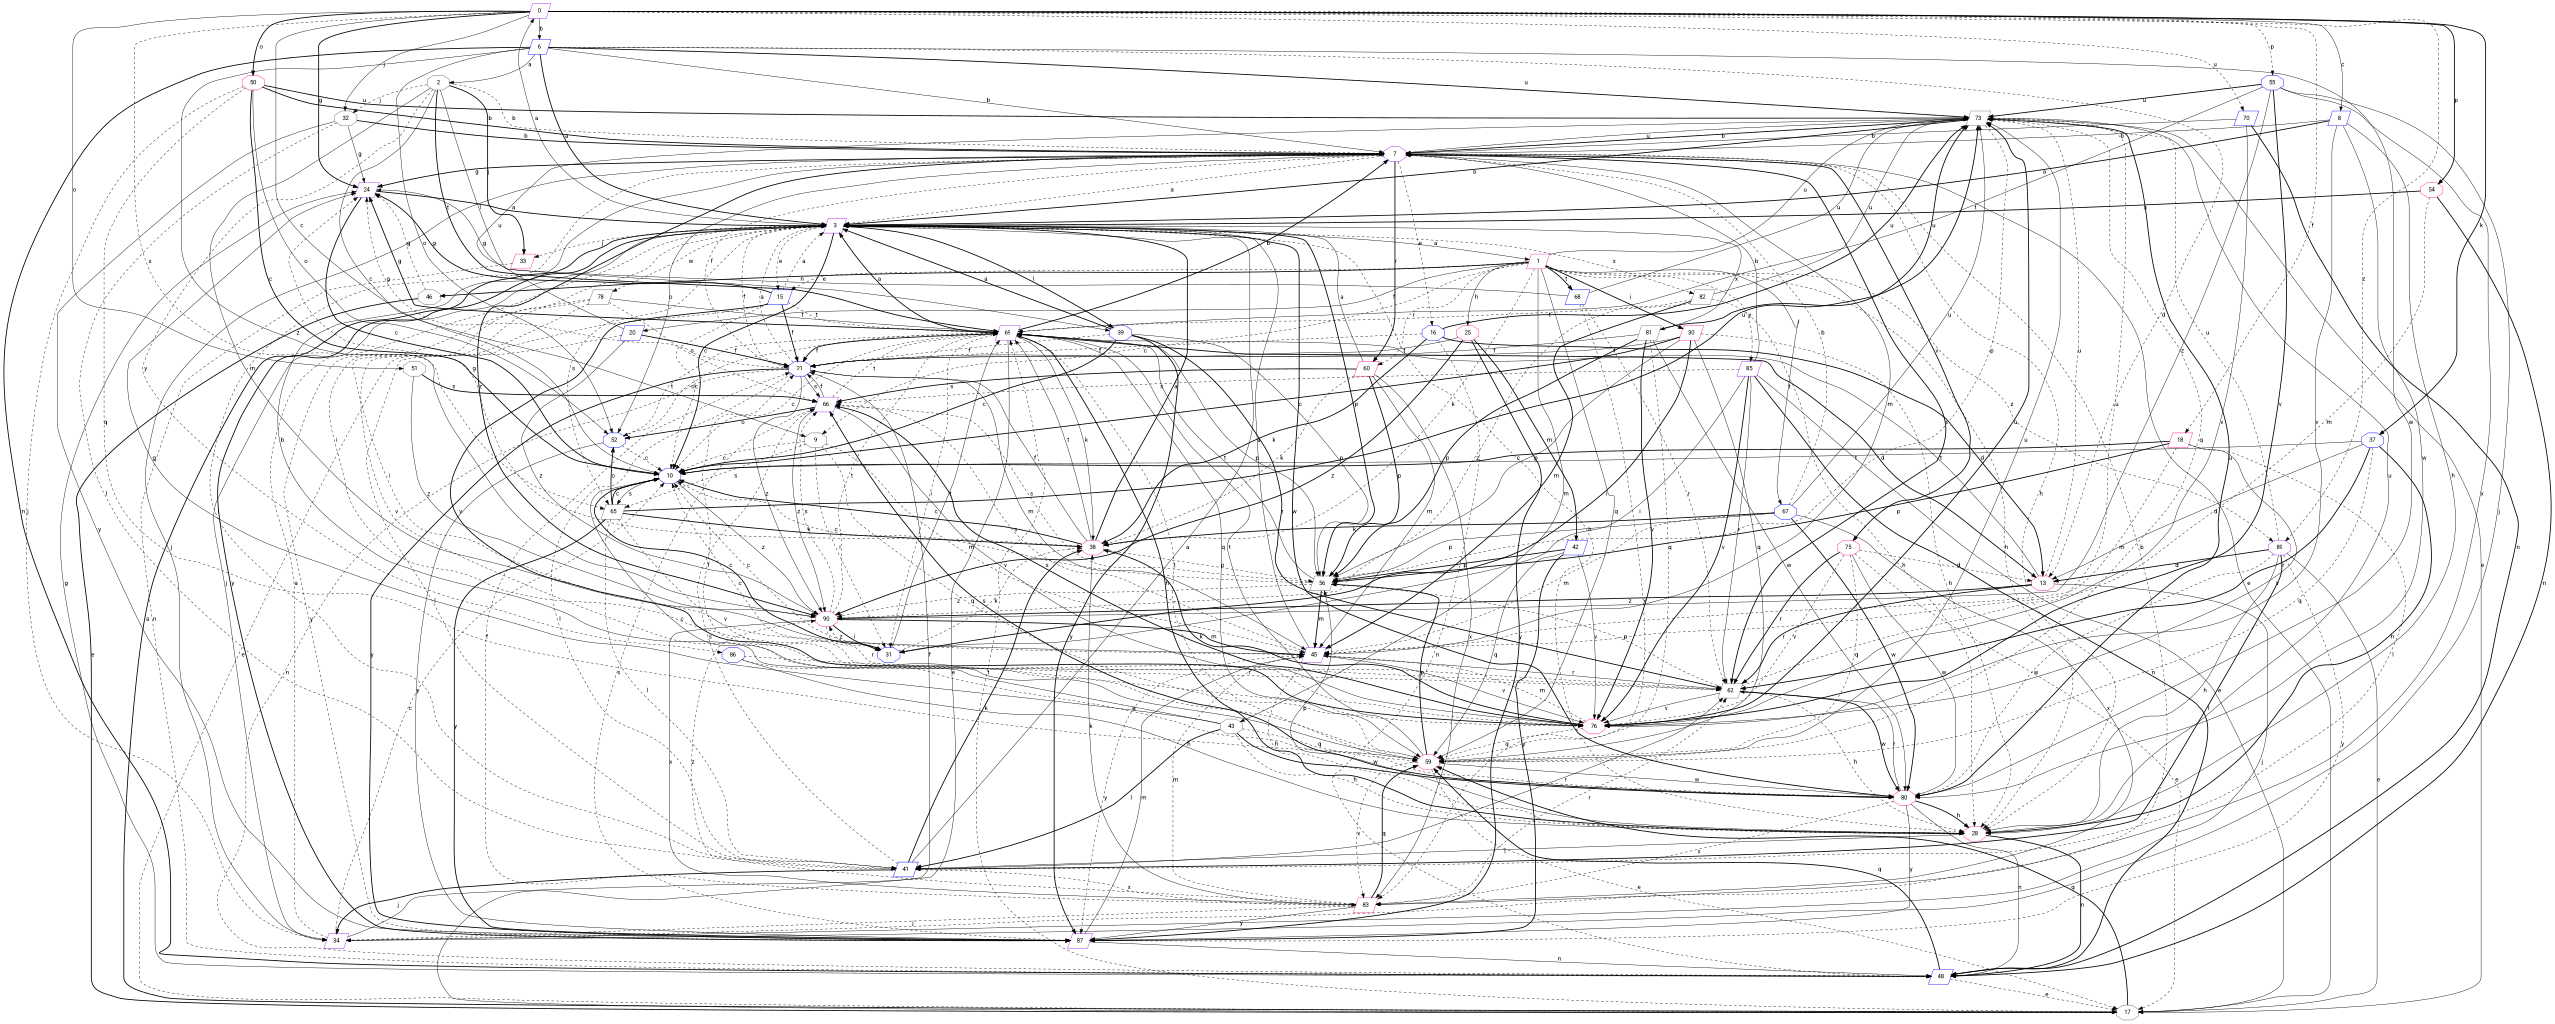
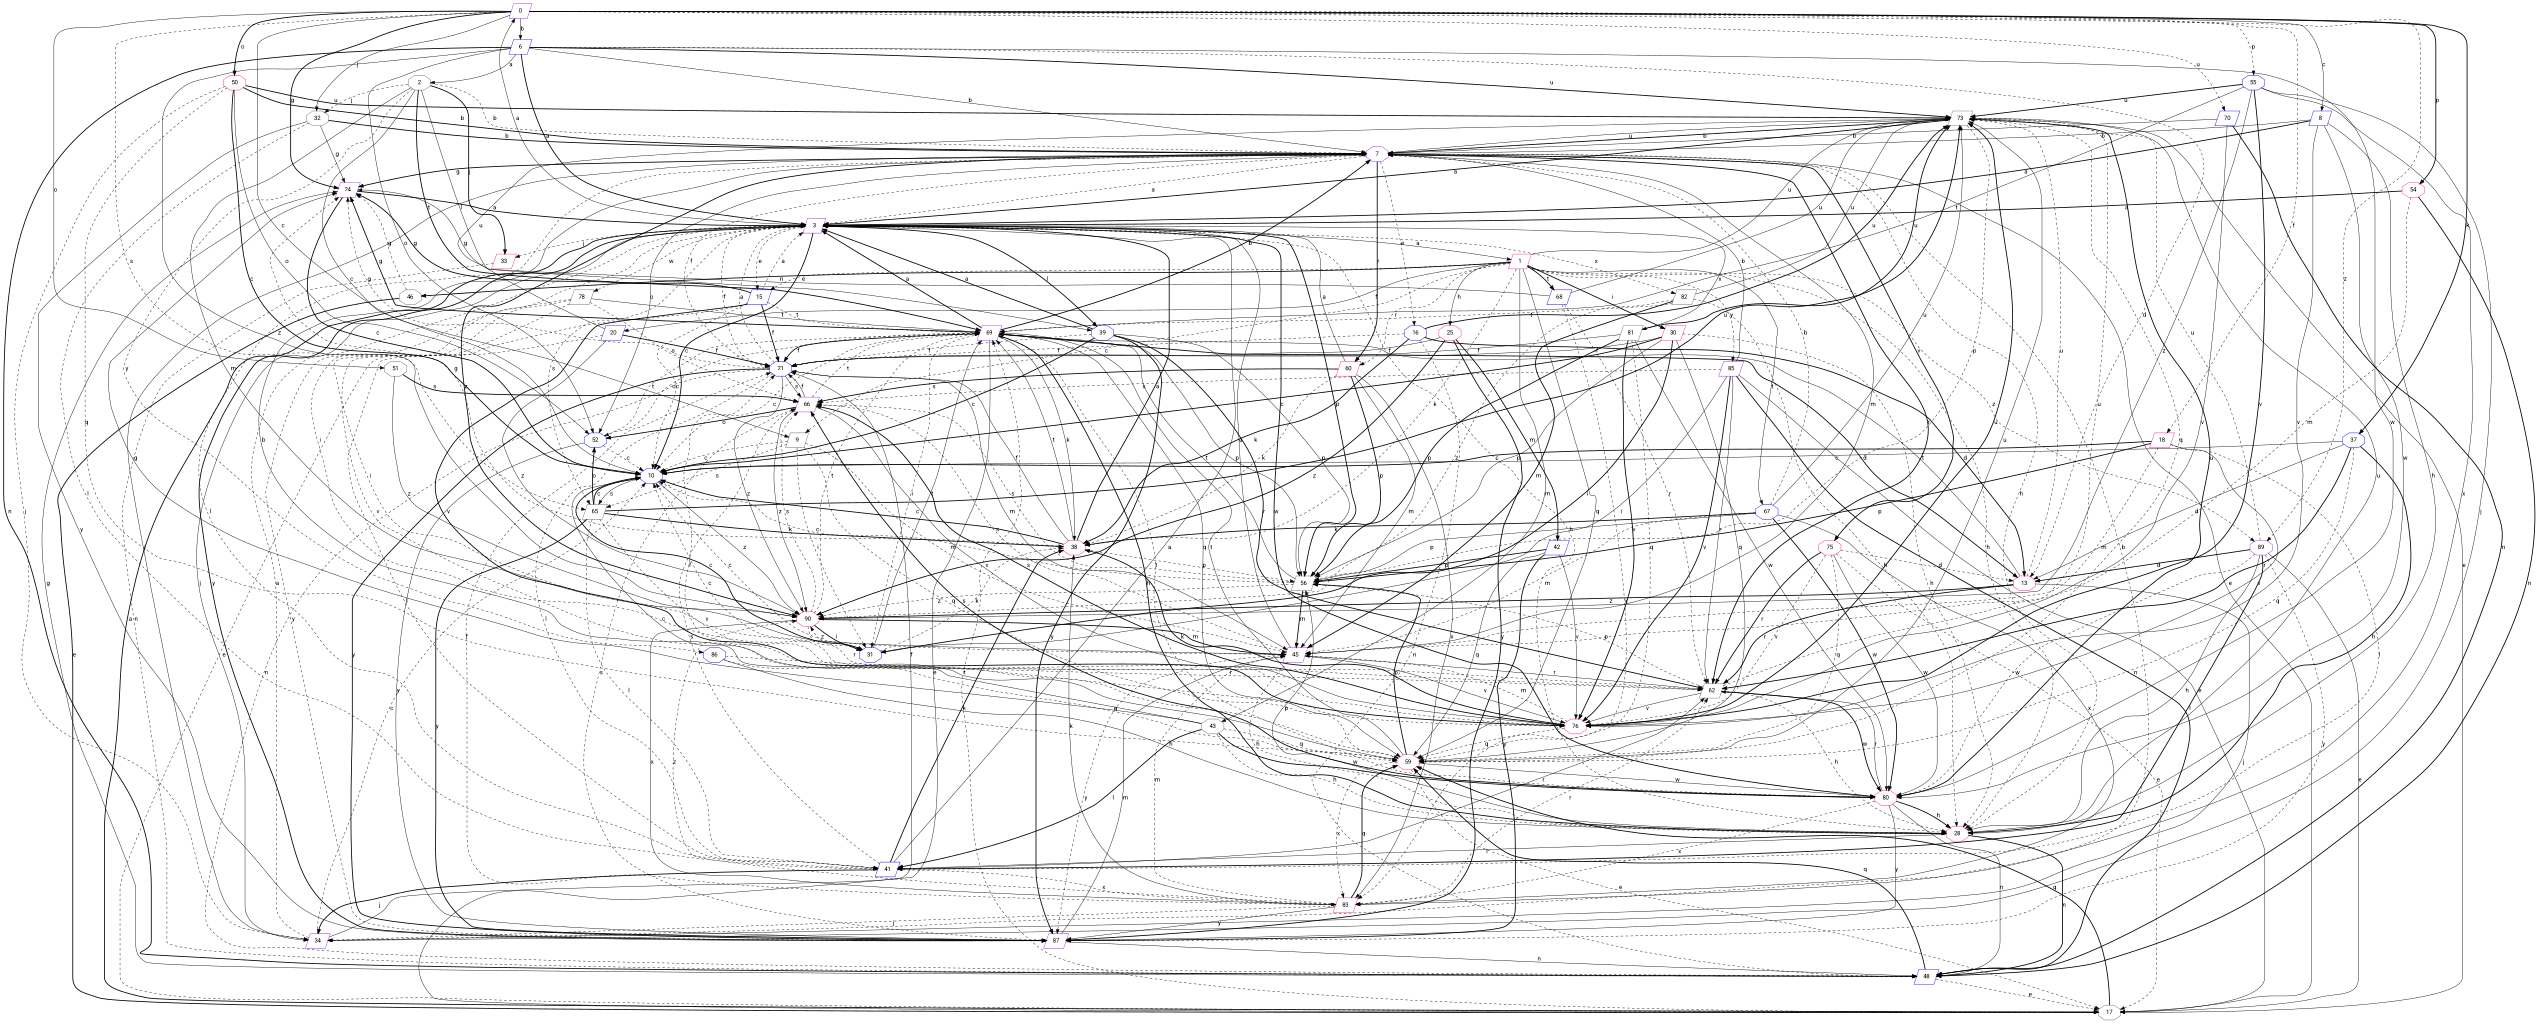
(816, 440) -> (797, 440)
(1856, 458) -> (1837, 458)
